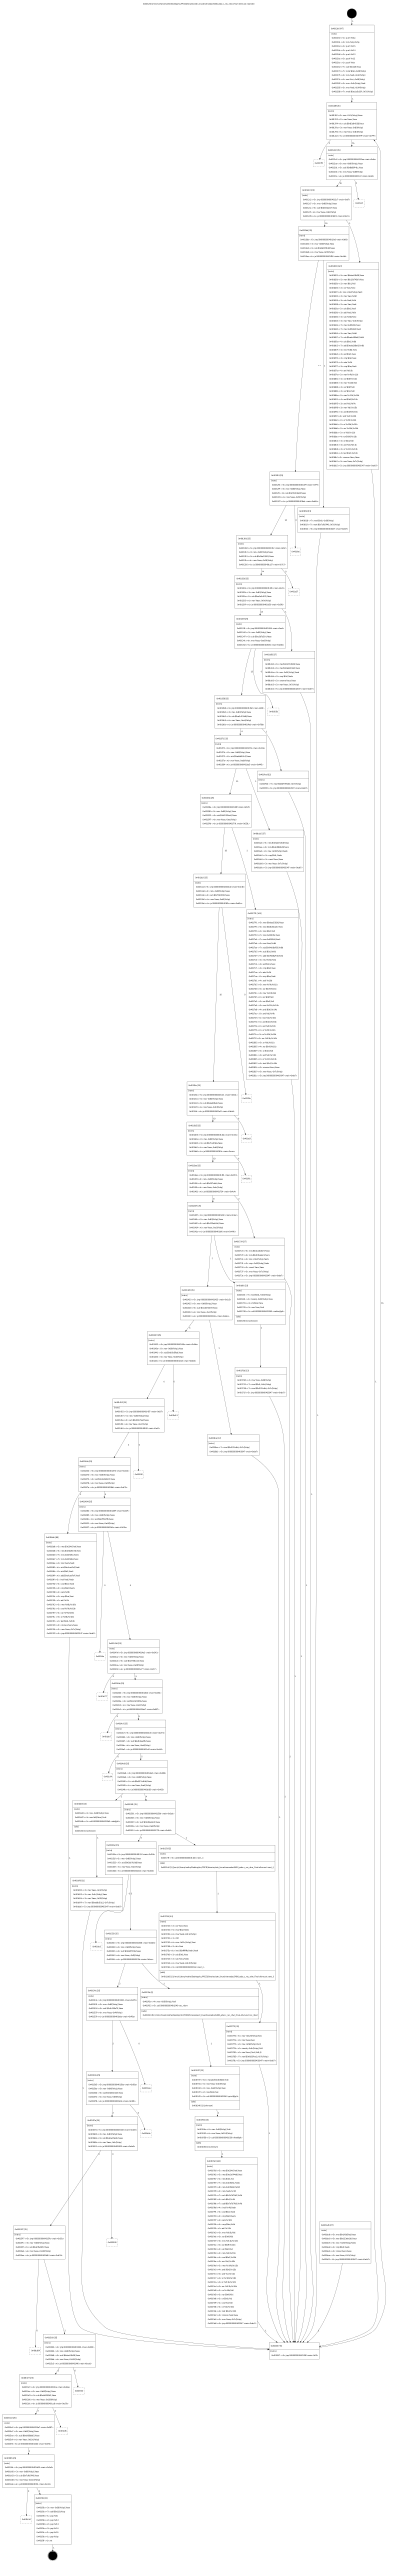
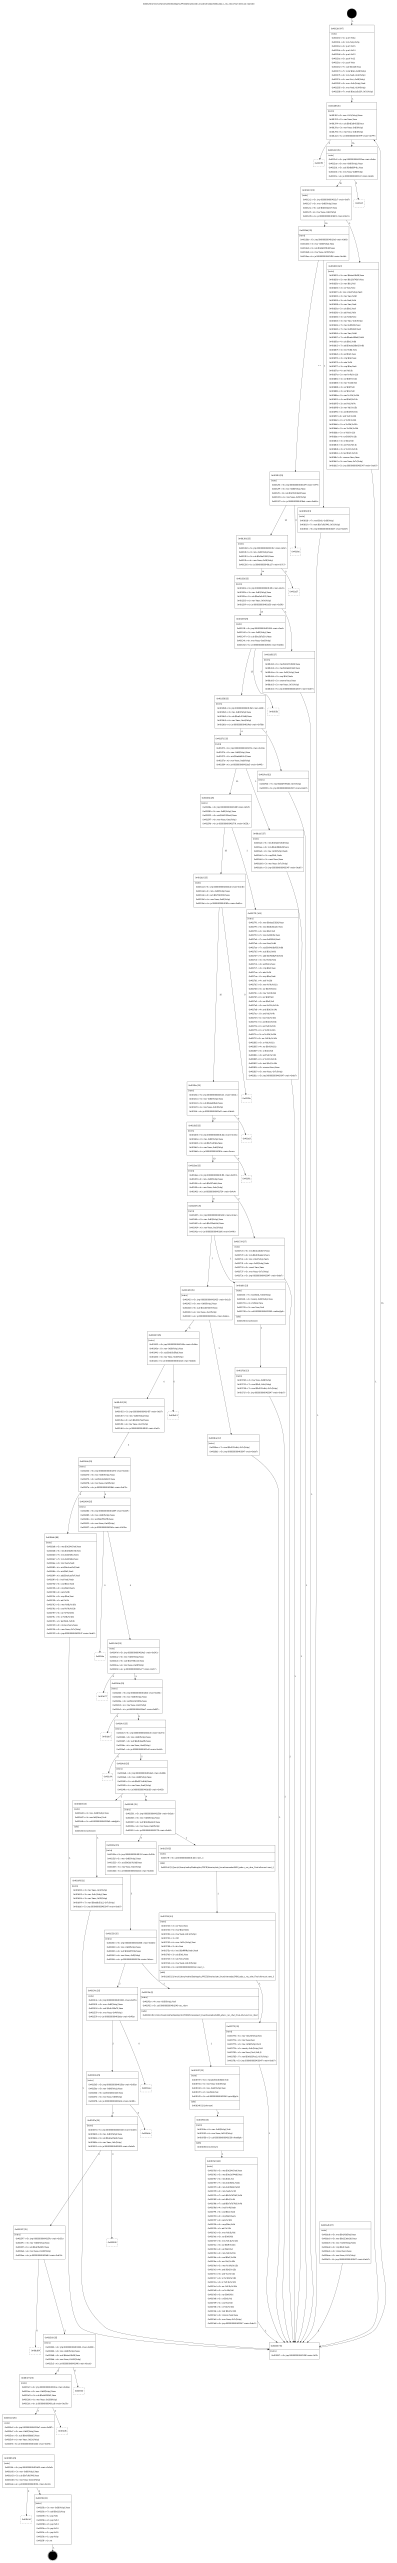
(138, 1475) -> none
(96, 1947) -> none
(28, 2450) -> none
